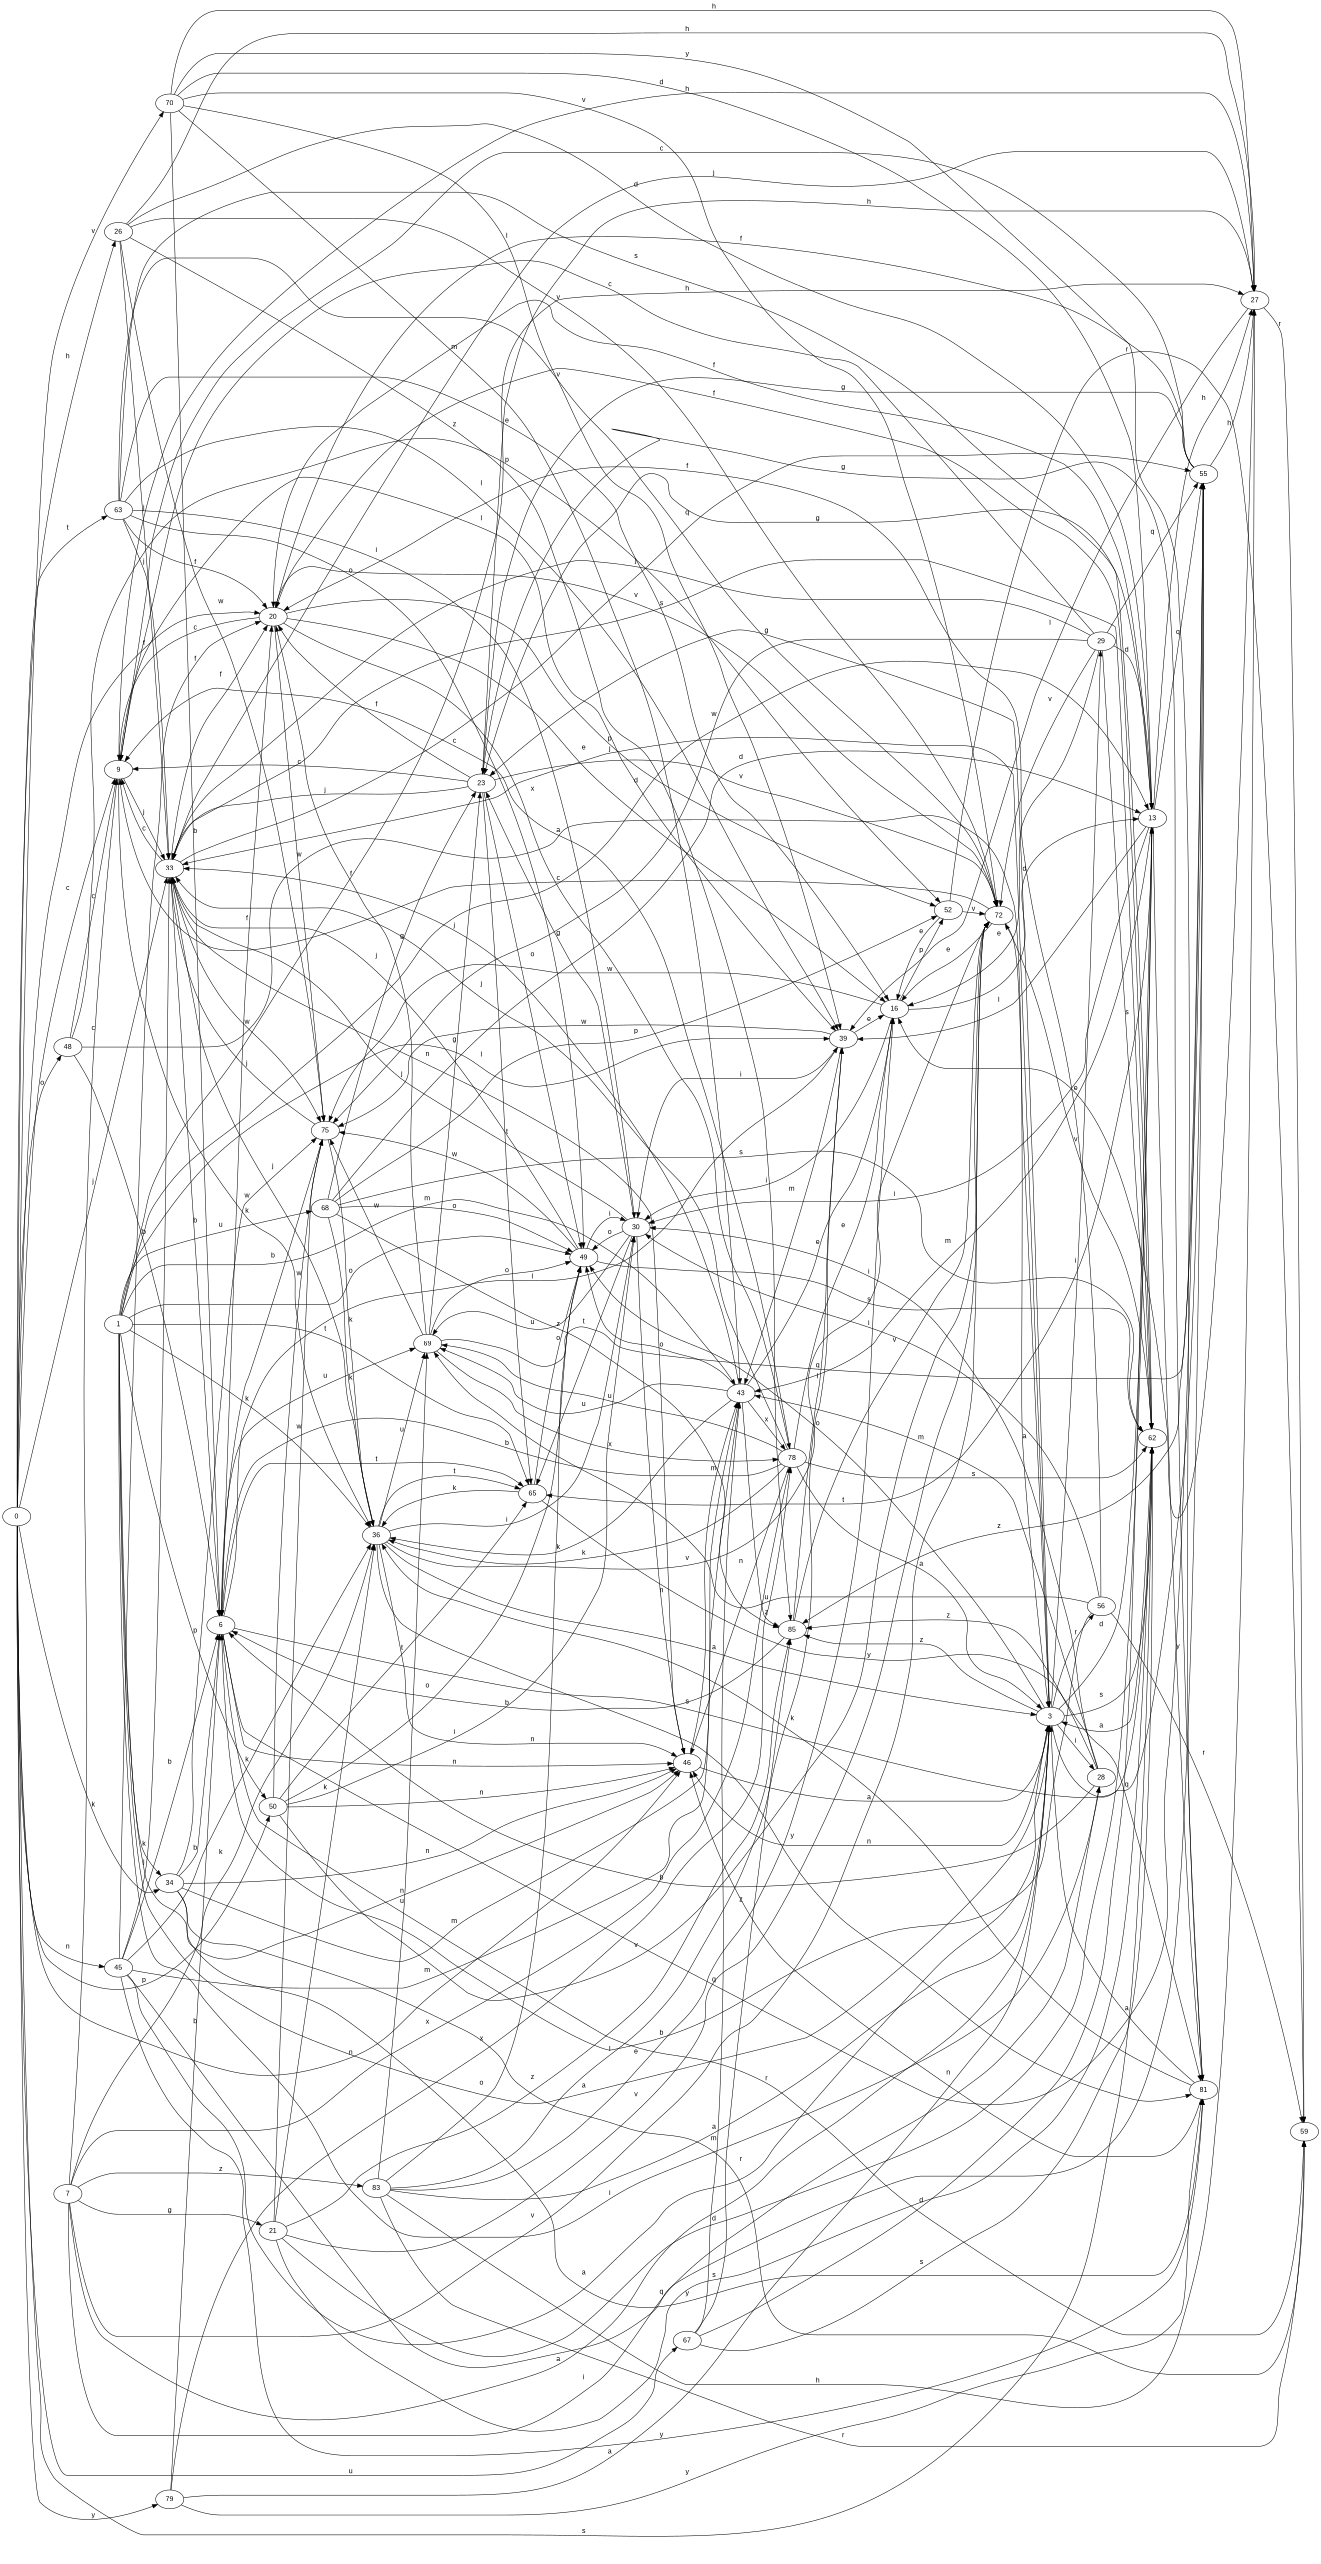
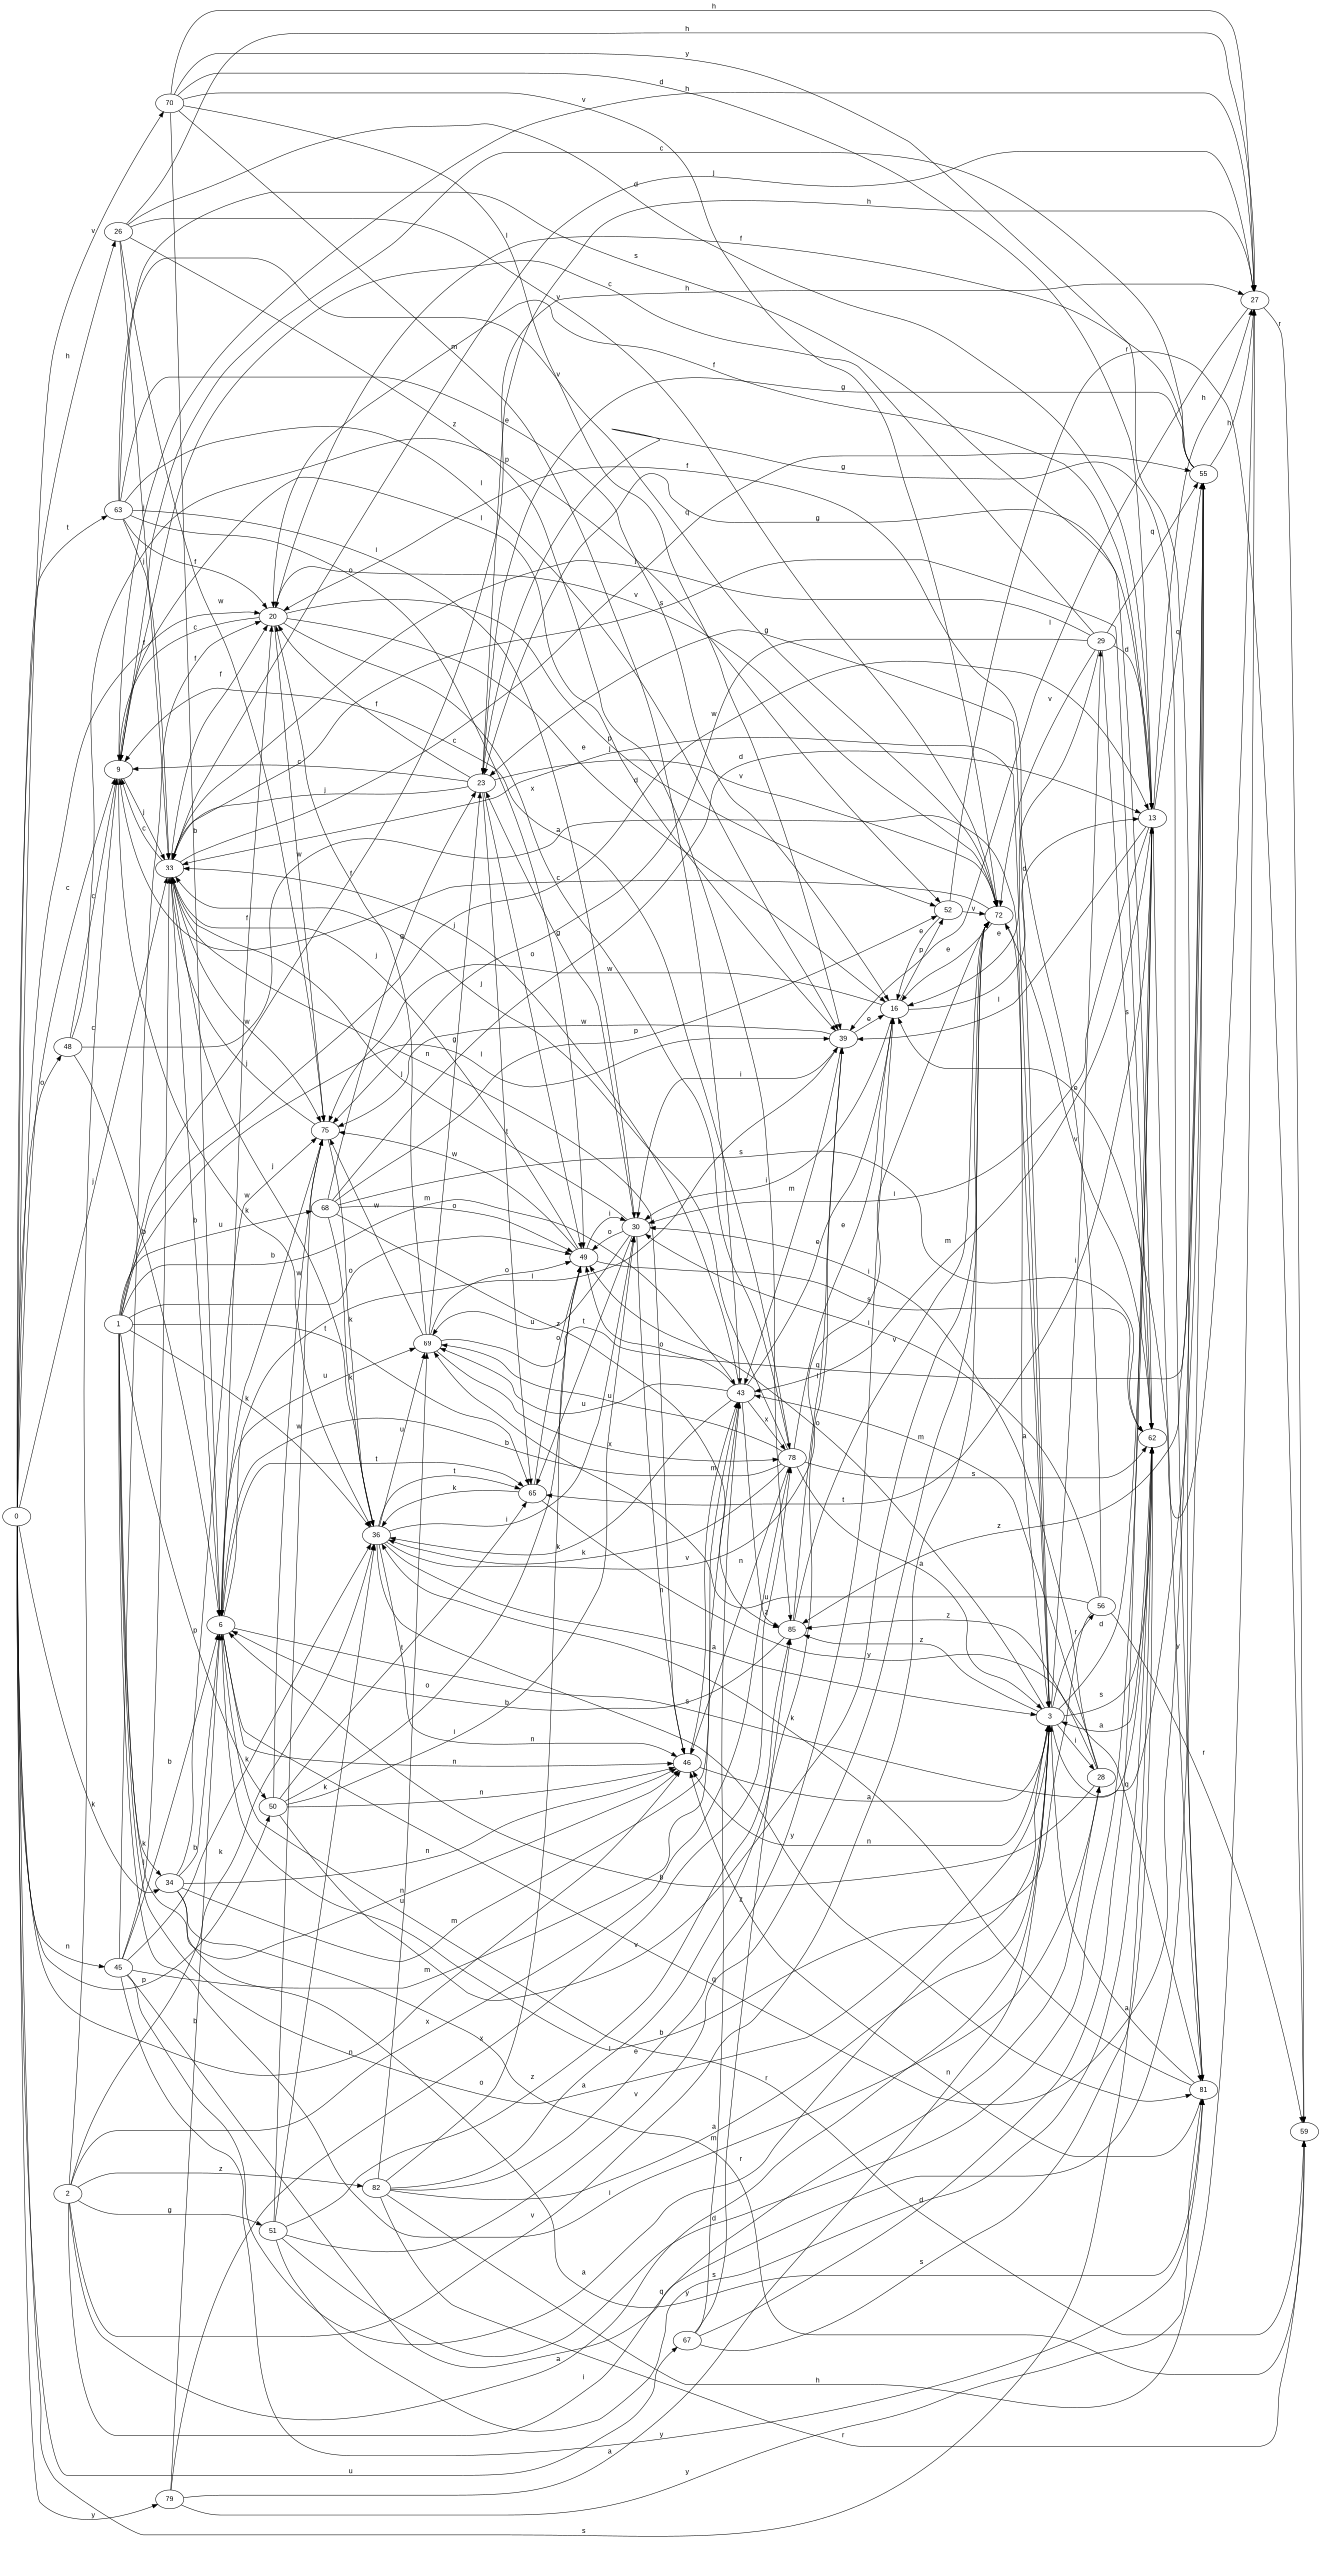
(1061, 533) -> none
(377, 2188) -> (377, 2188)
(68, 2194) -> (68, 2194)
(273, 2231) -> (273, 2231)
